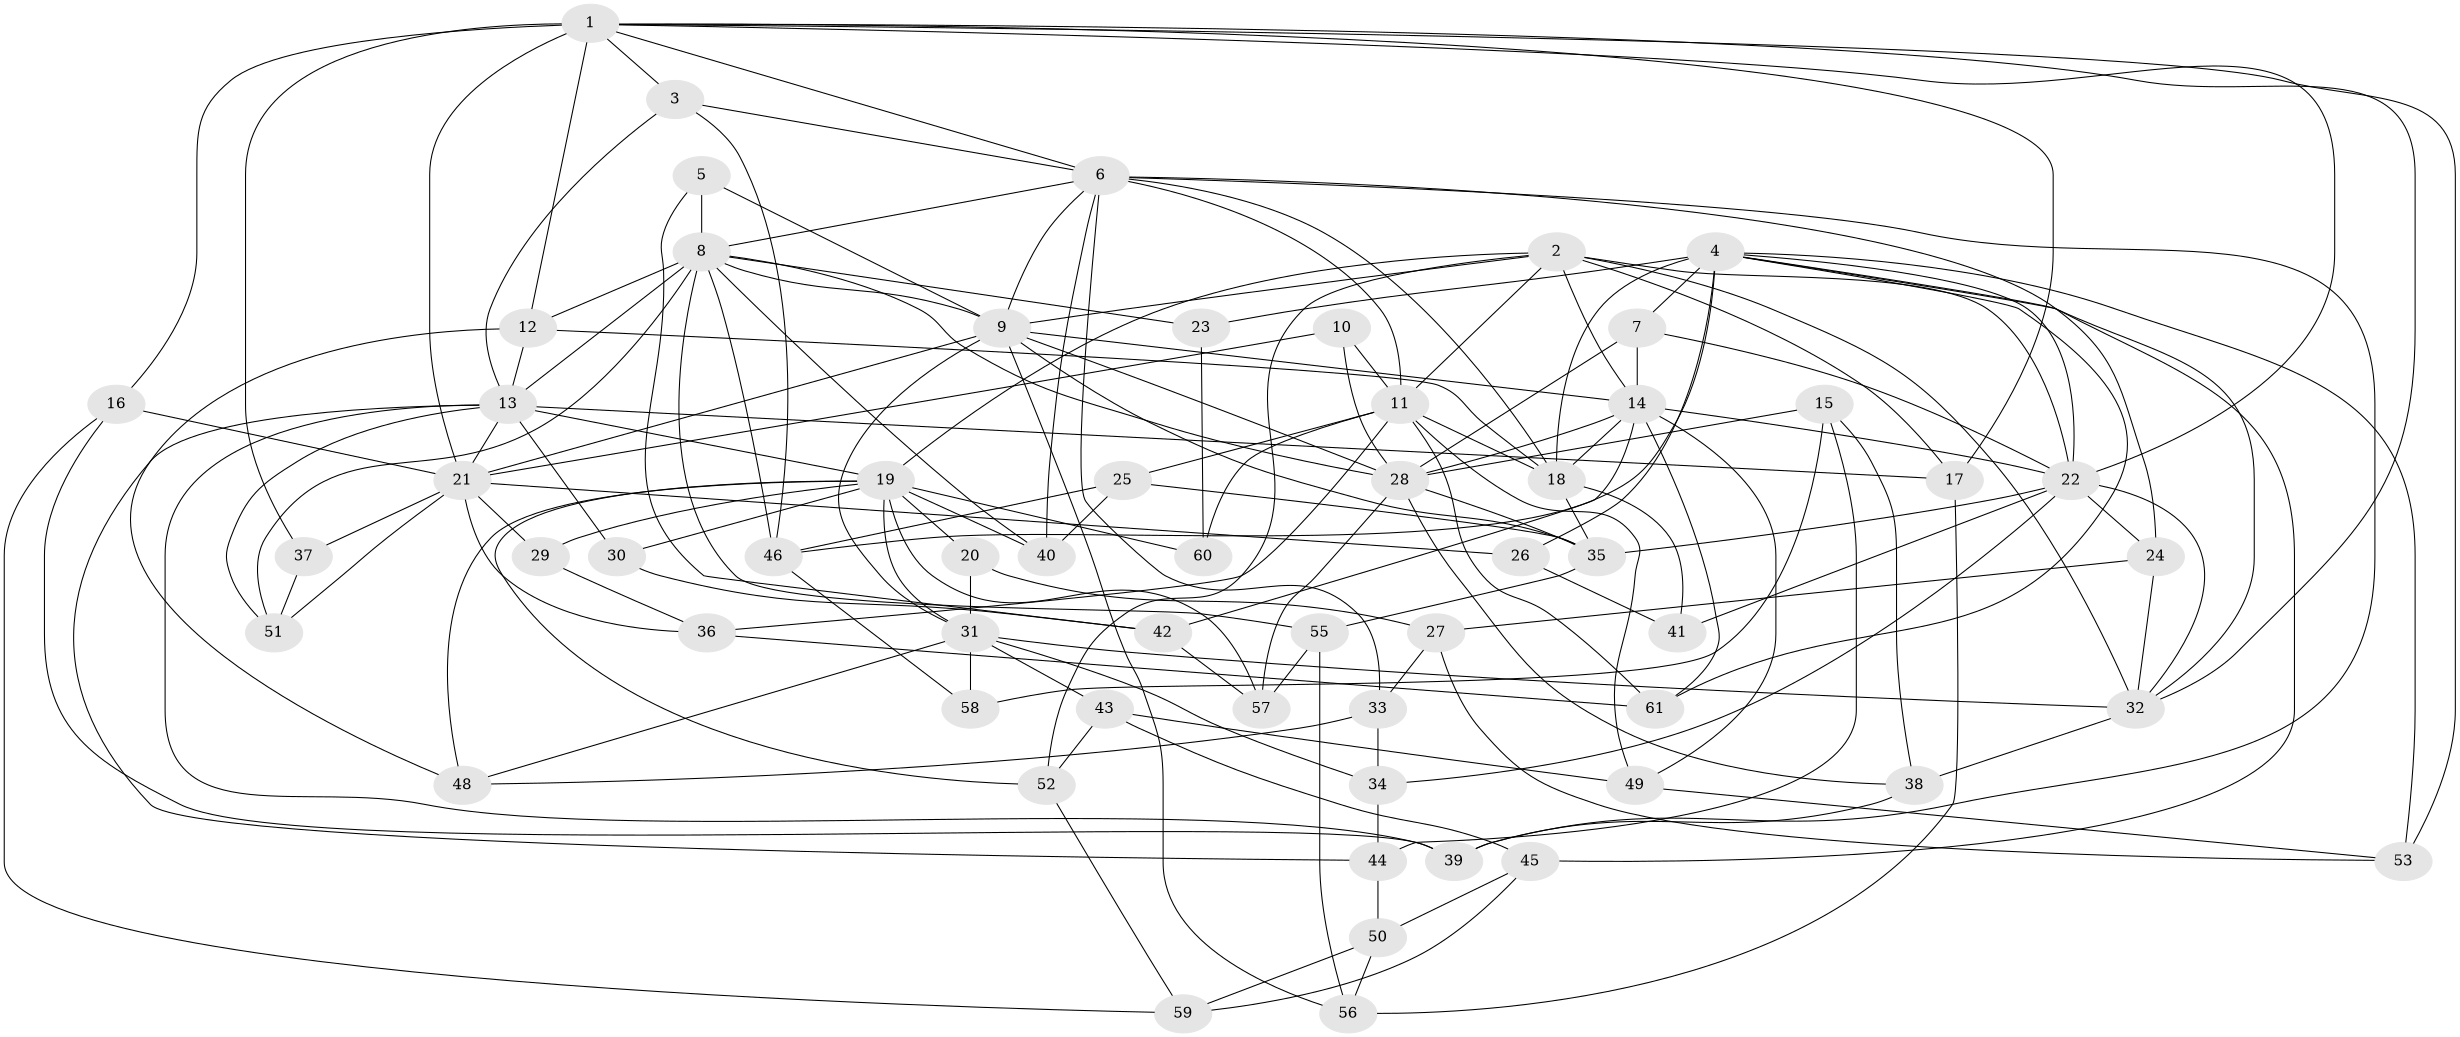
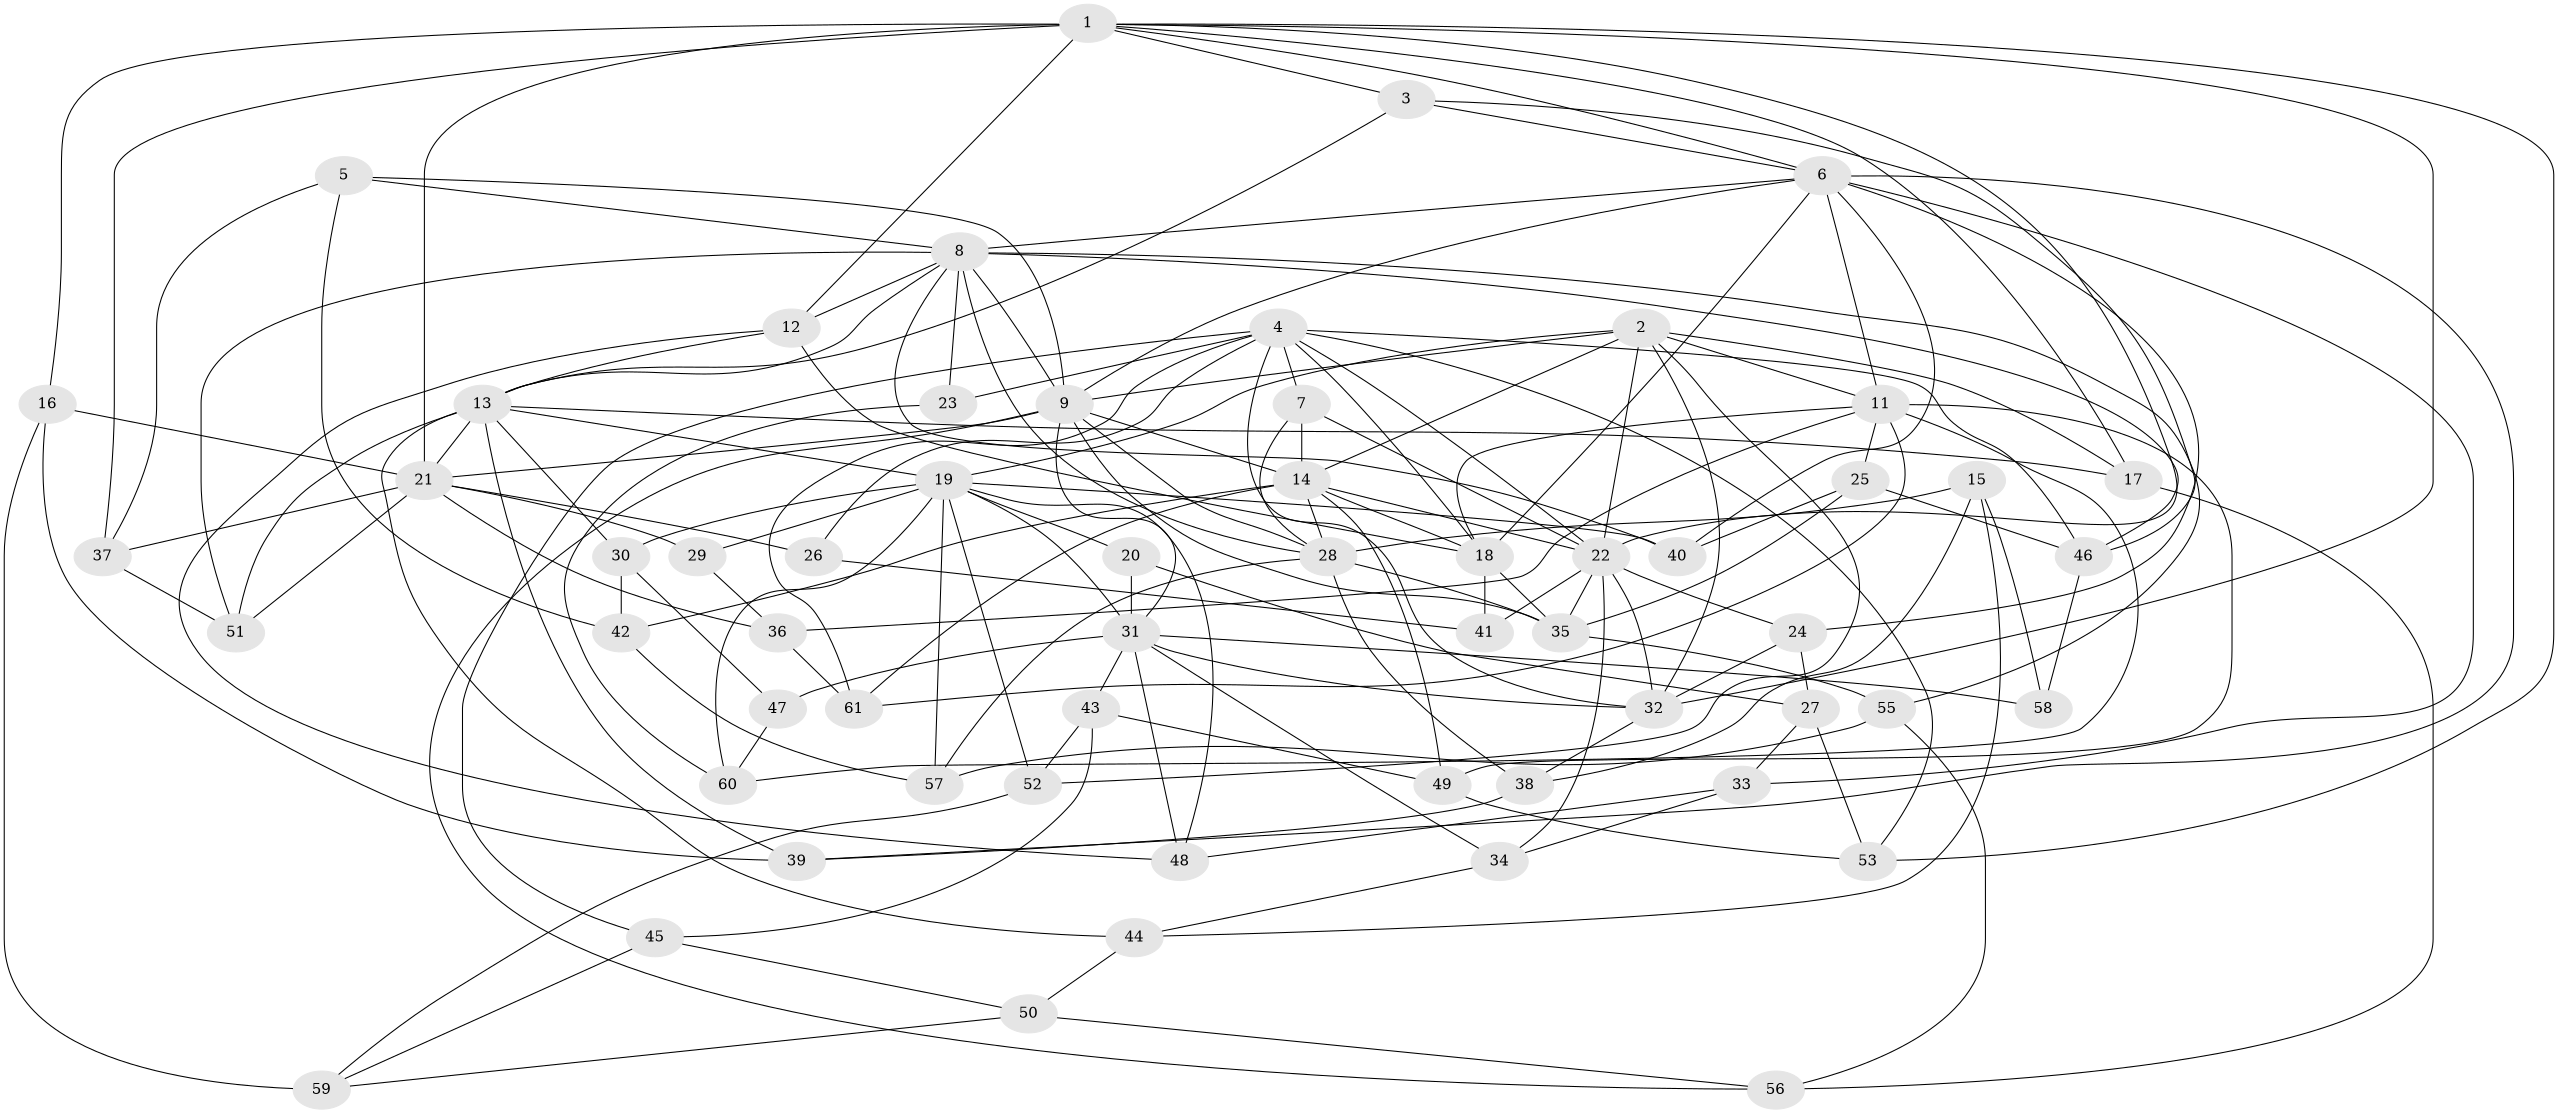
none -> (157, 323)
(1342, 328) -> none
none -> (778, 709)
